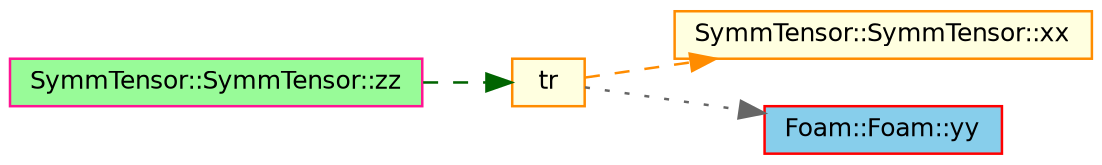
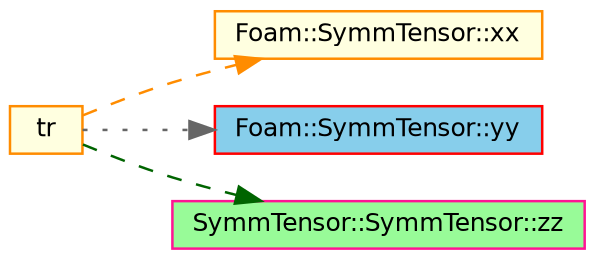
(883, 35) -> (379, 35)
(454, 82) -> (158, 173)
(883, 130) -> (379, 130)
